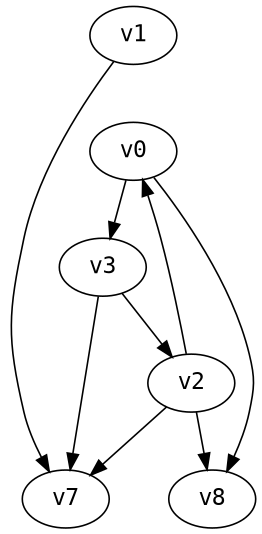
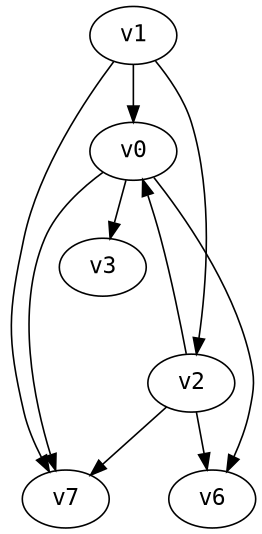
none -> (133, 85)
(142, 319) -> (204, 194)
(86, 375) -> (30, 302)
(212, 499) -> (212, 499)
